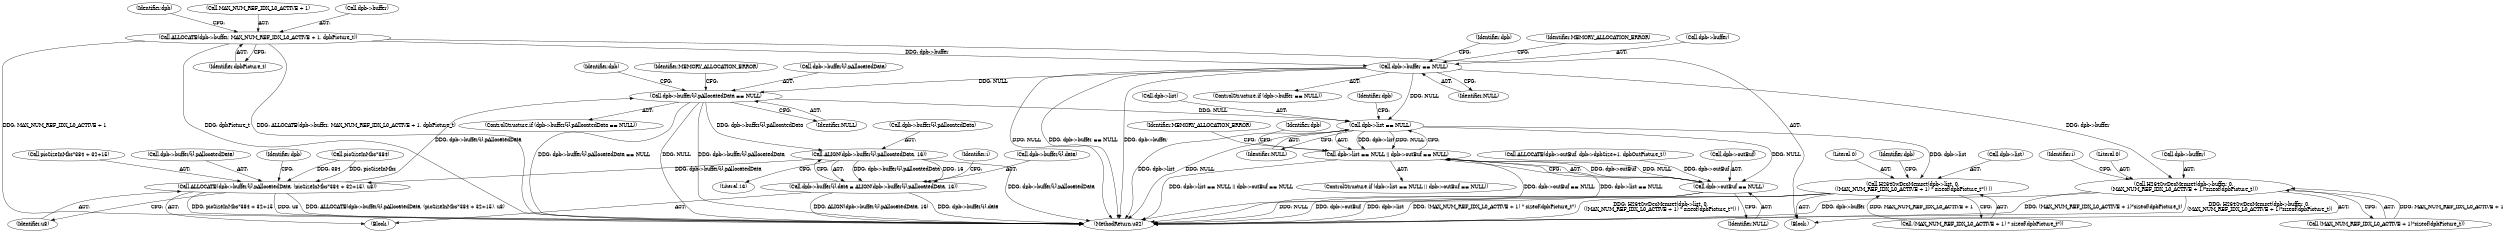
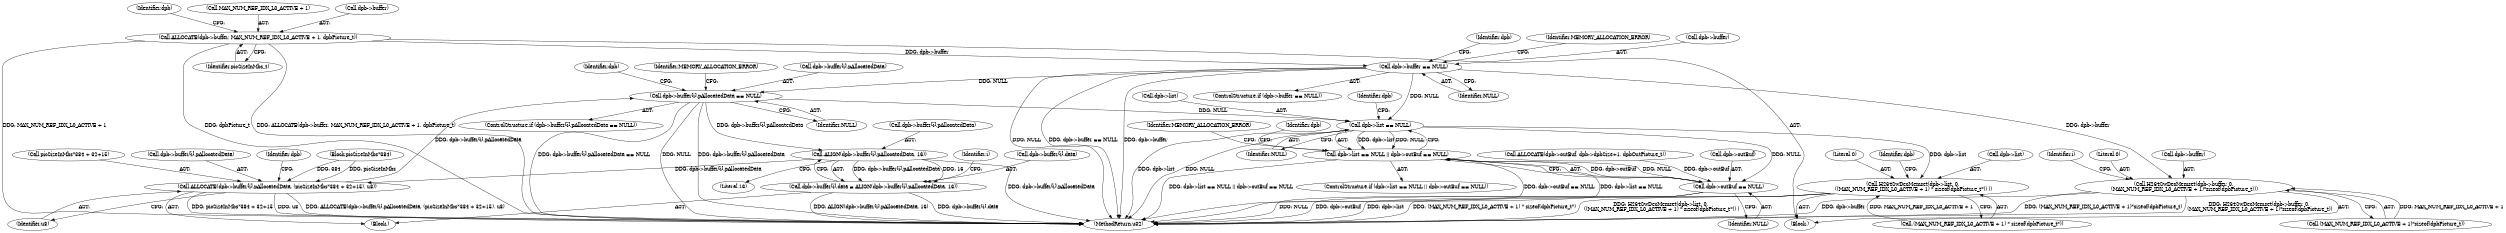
(238, 67) -> (238, 67)
(360, 155) -> (360, 155)
